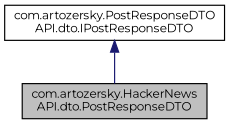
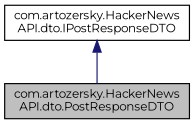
(115, 23) -> (97, 23)
